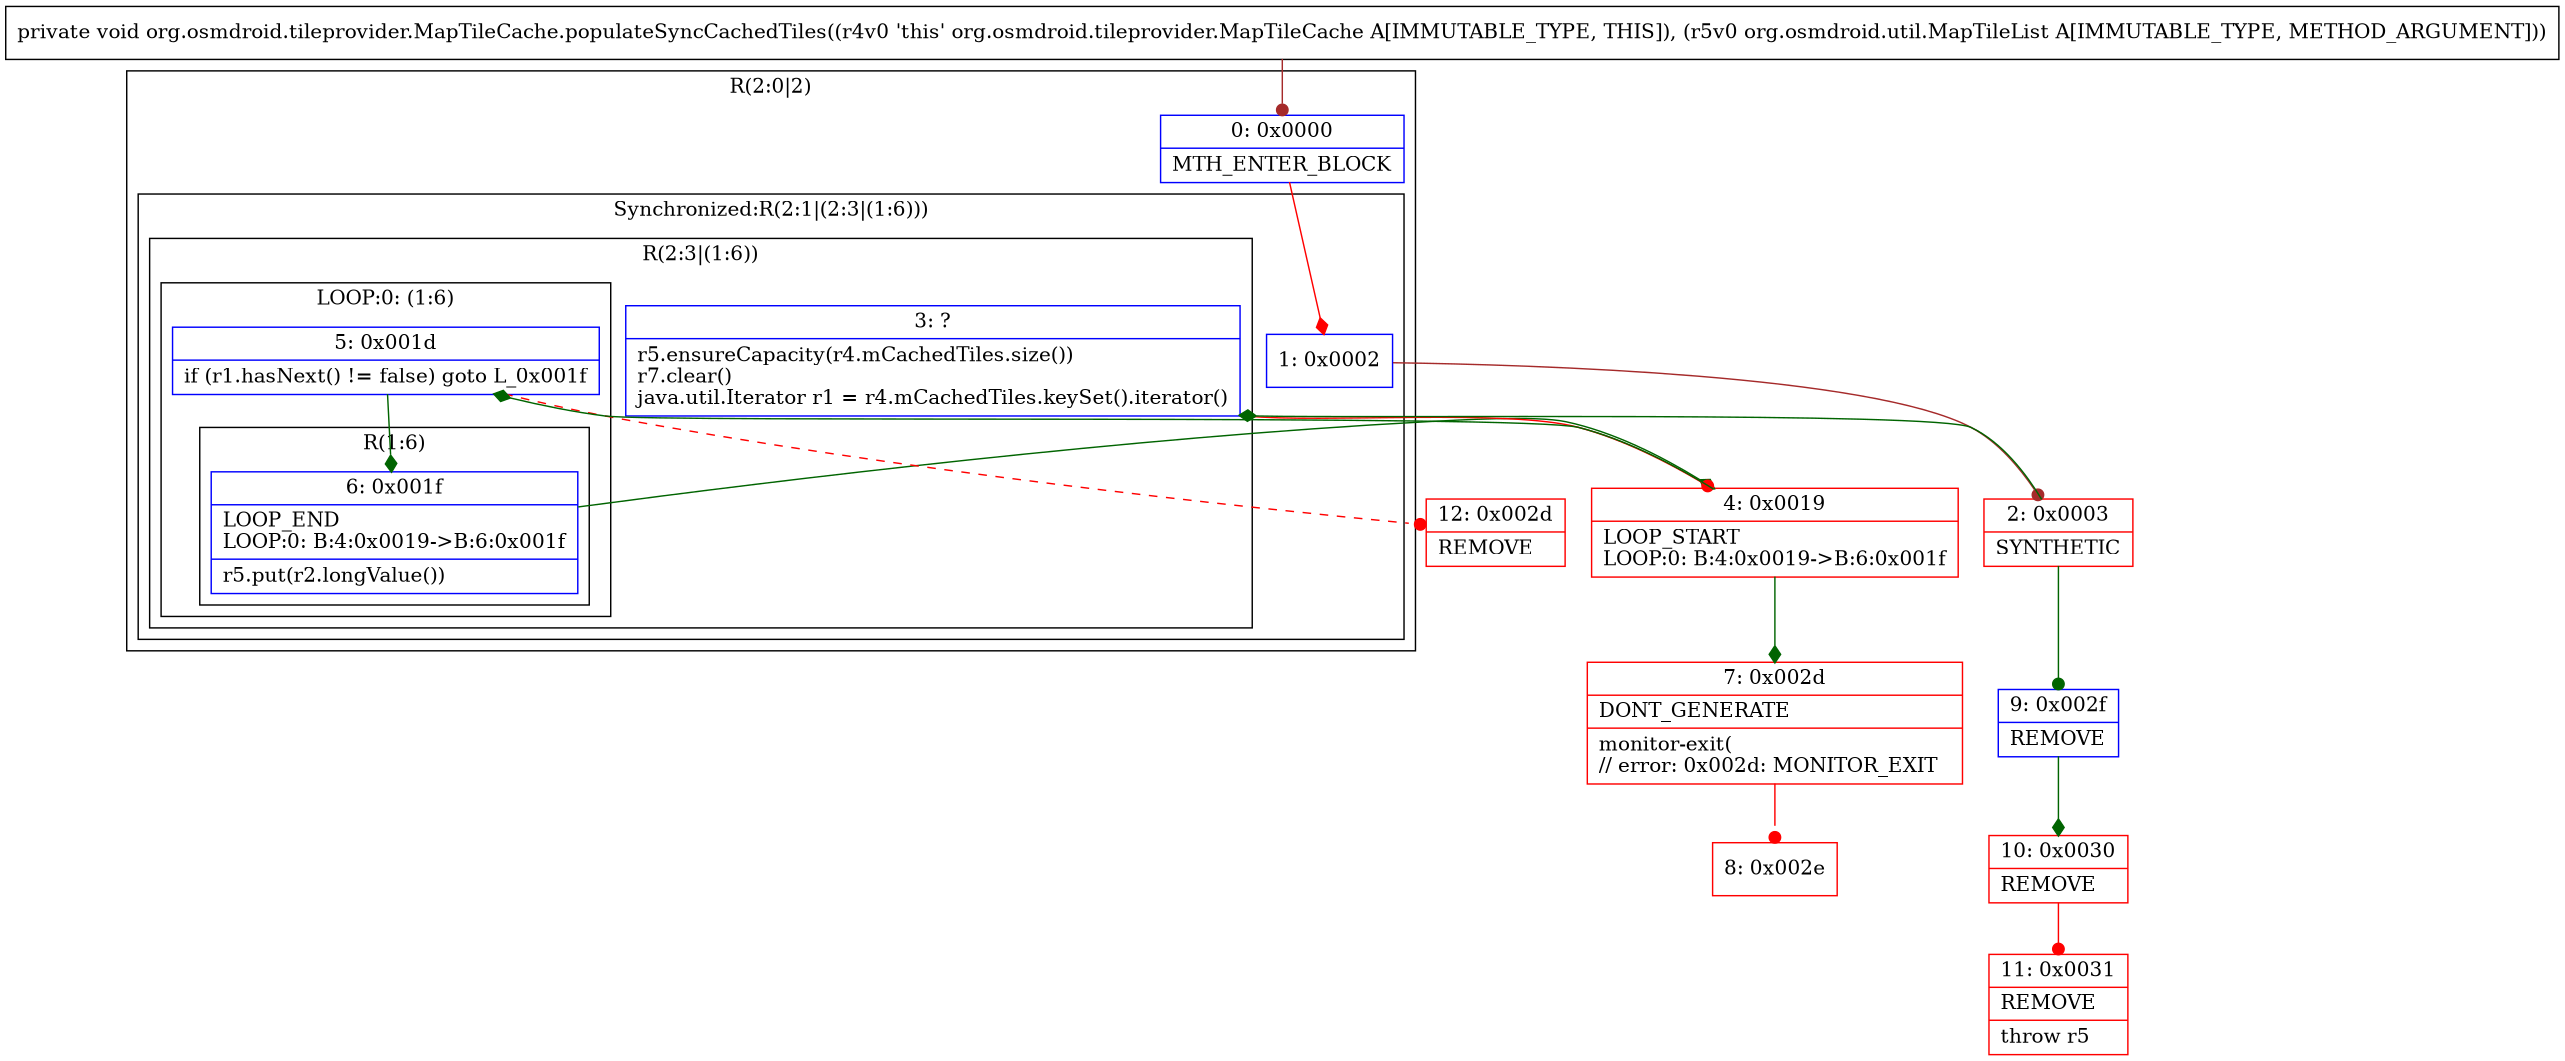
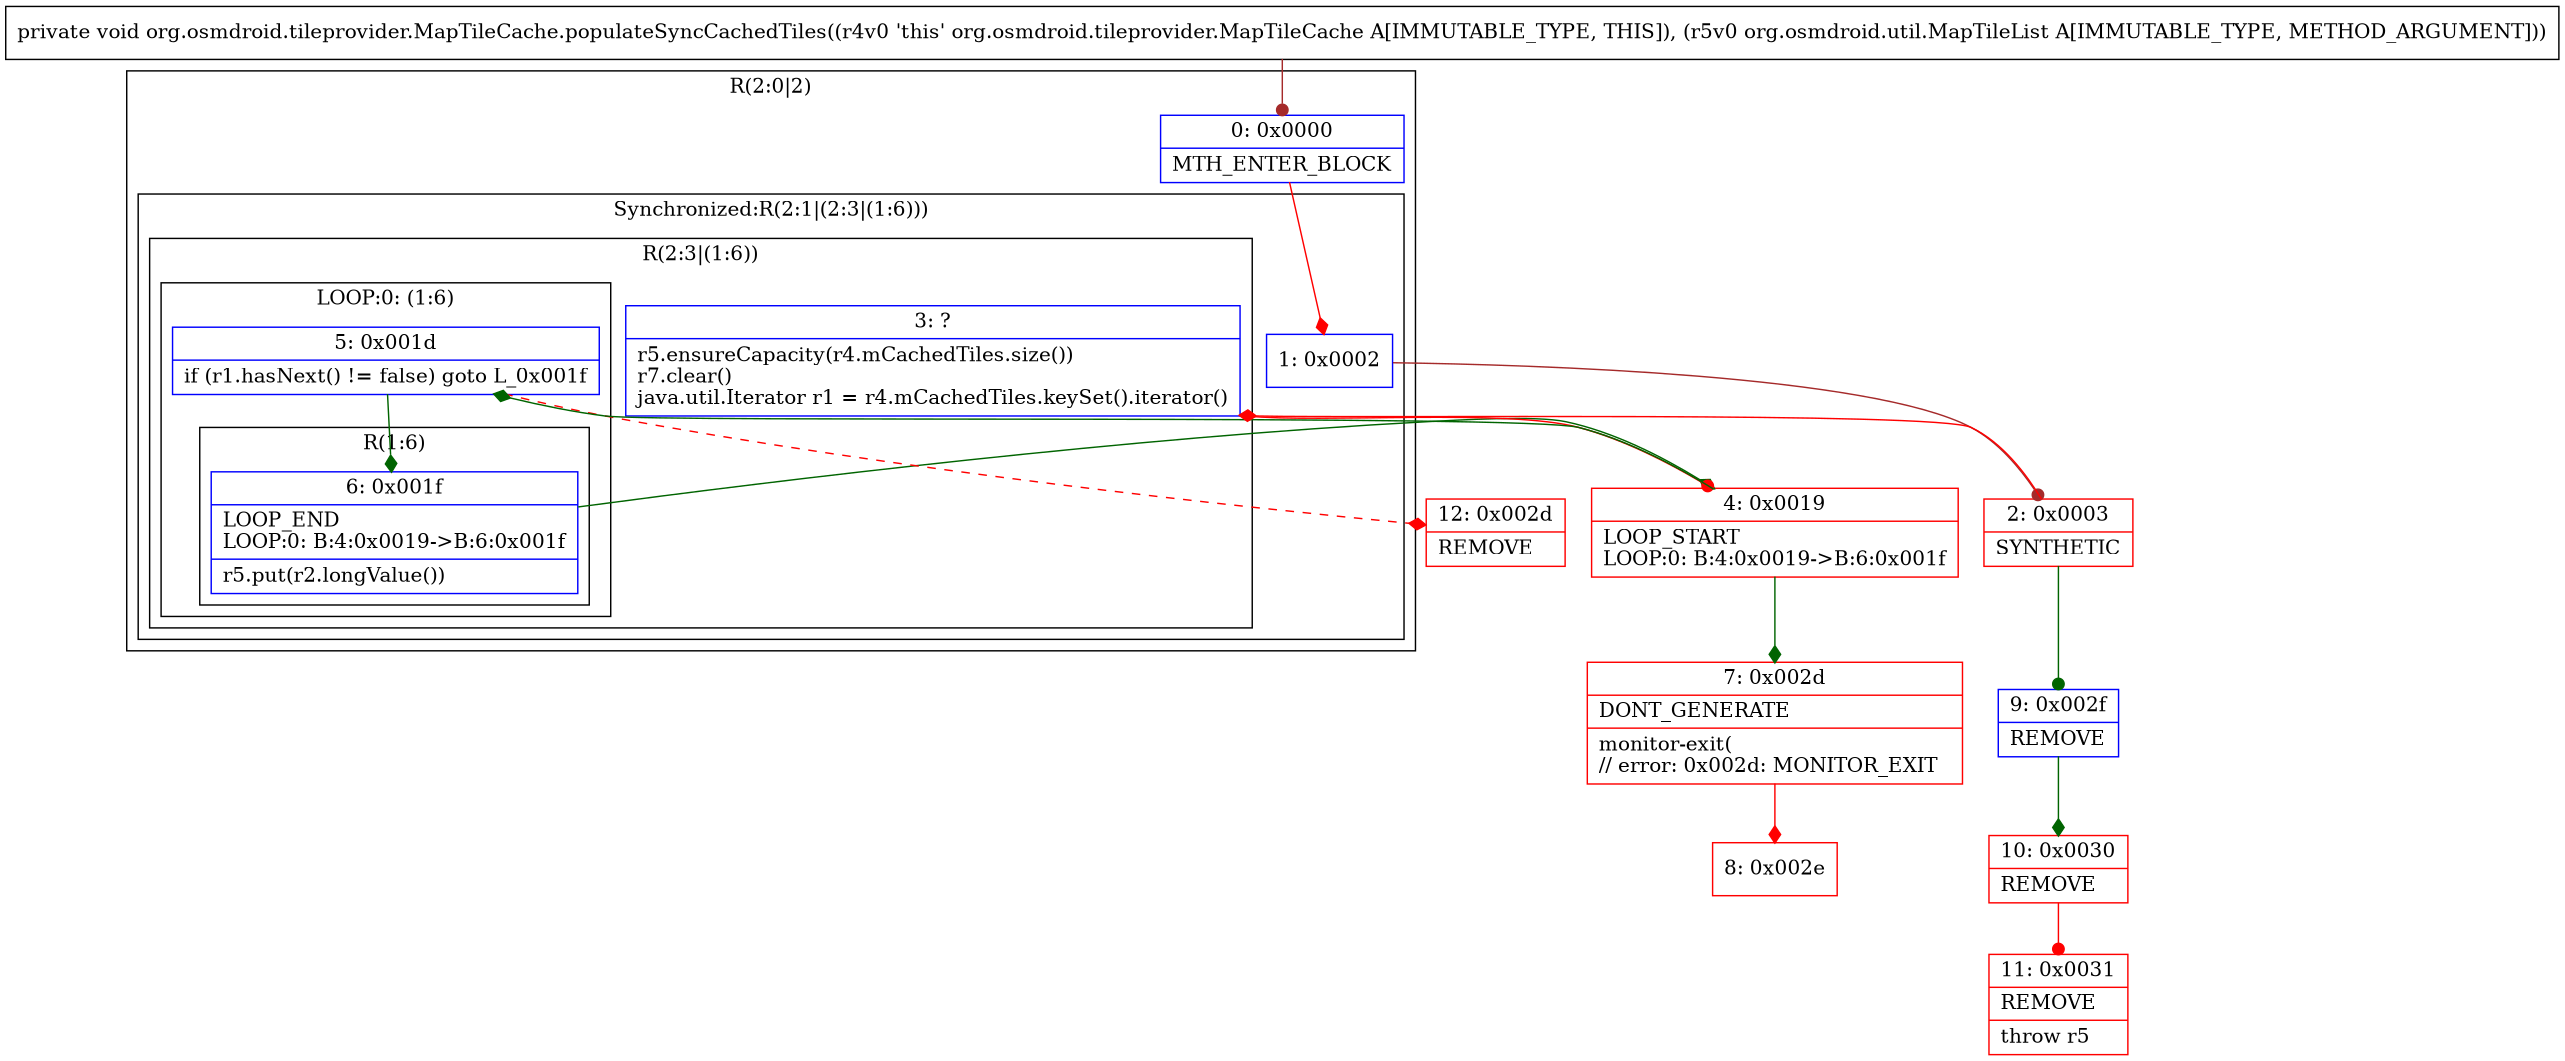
(1665, 417) -> (1665, 417)
(955, 471) -> (955, 471)
(1775, 805) -> (1775, 805)
